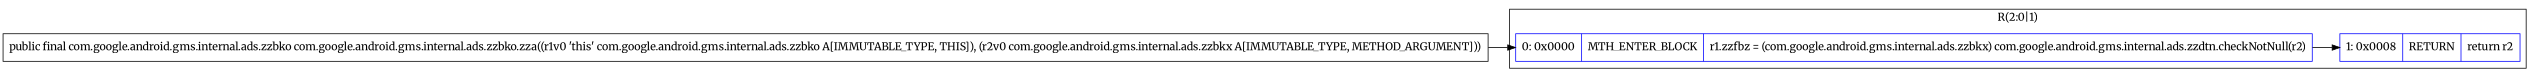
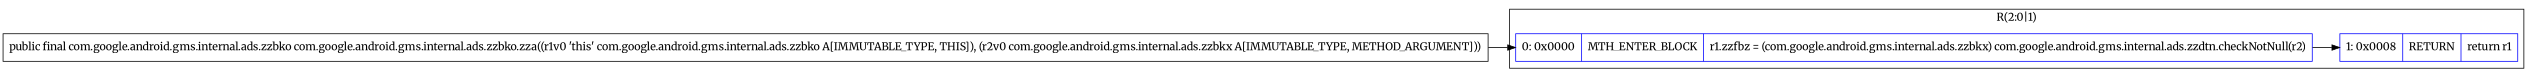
(2491, 47) -> (2489, 47)
